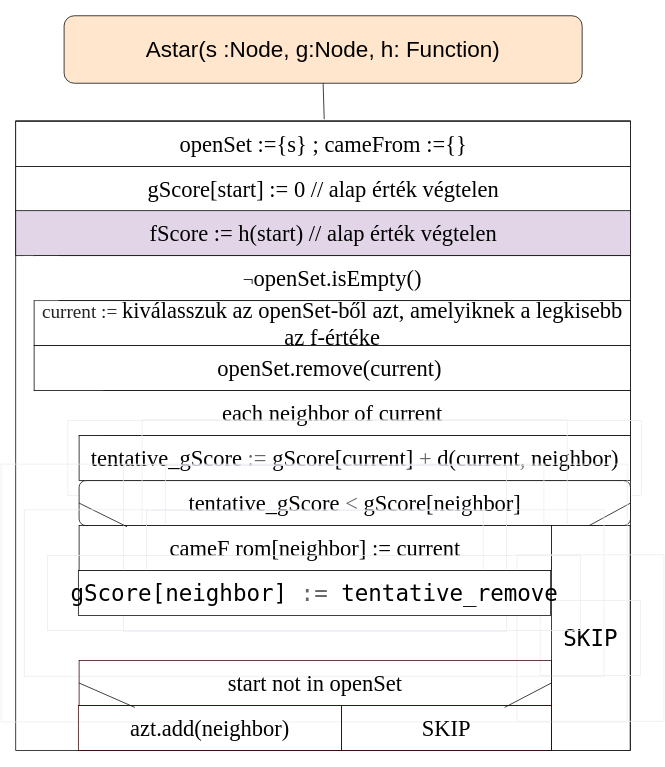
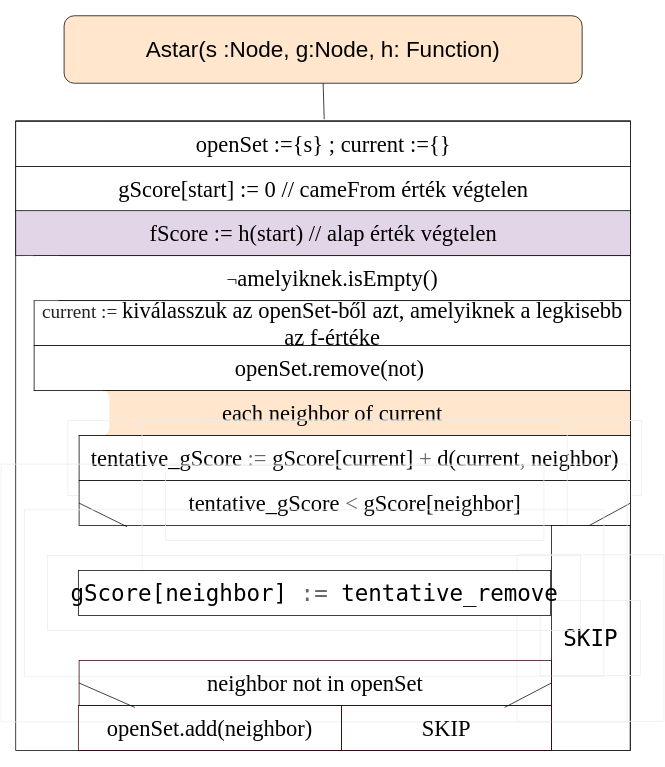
(324, 144) -> (324, 144)
(324, 189) -> (324, 189)
(333, 278) -> (333, 278)
(333, 368) -> (333, 368)
(332, 413) -> (332, 413)
(355, 503) -> (355, 503)
(315, 548) -> none
(315, 683) -> (315, 683)
(210, 728) -> (210, 728)
